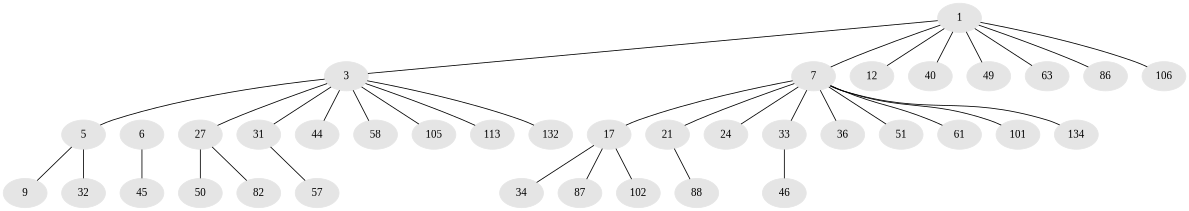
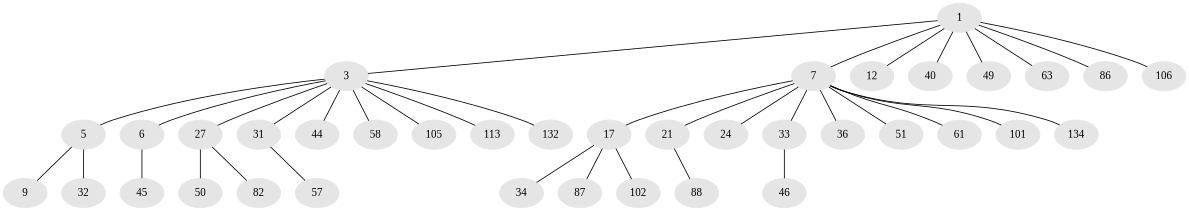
none -> (241, 99)
